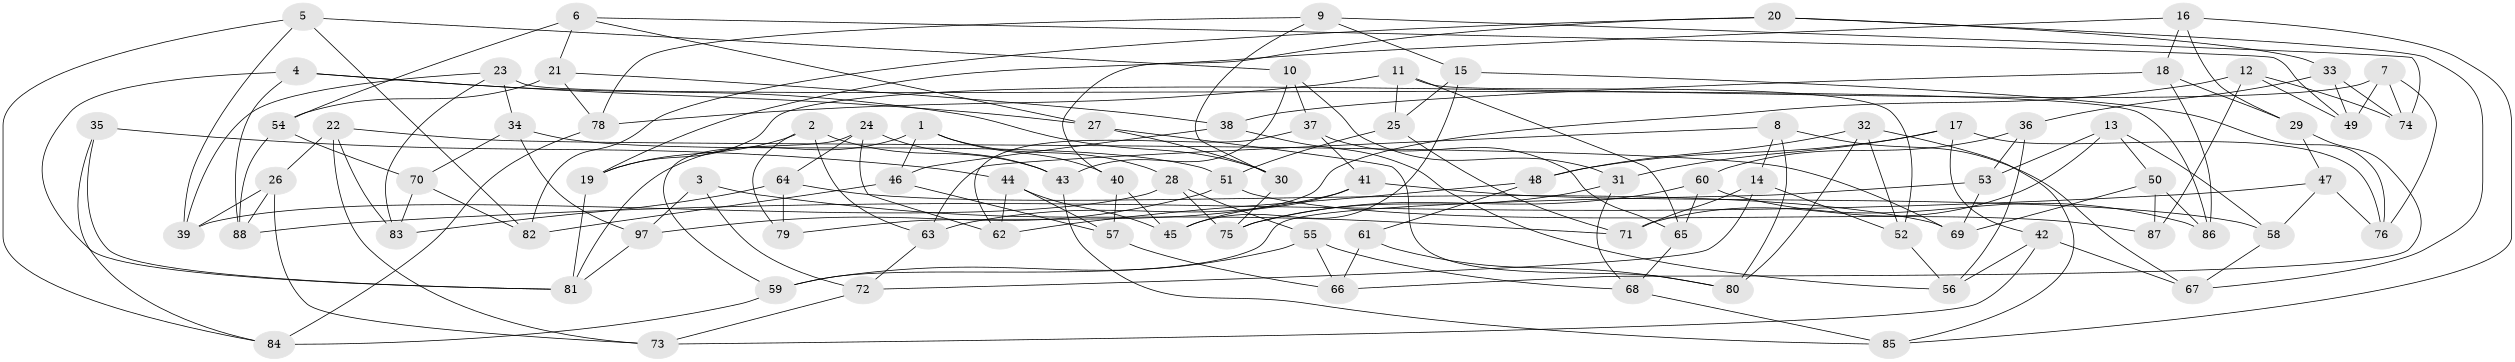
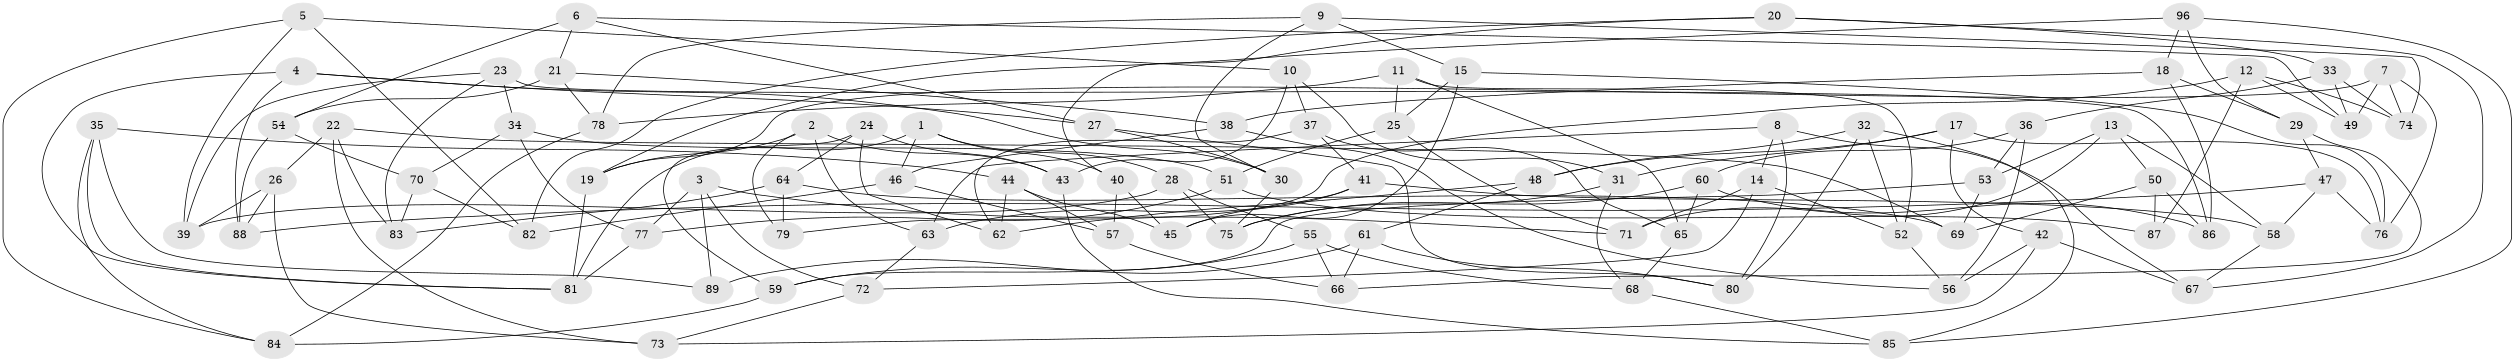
(2183, 17) -> (2183, 17)
(642, 236) -> (642, 236)
none -> (713, 290)
